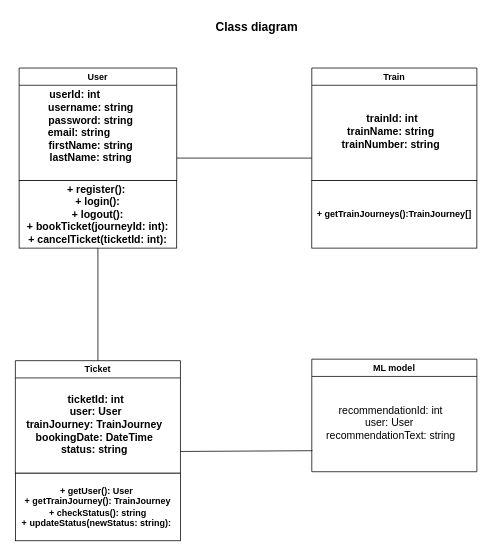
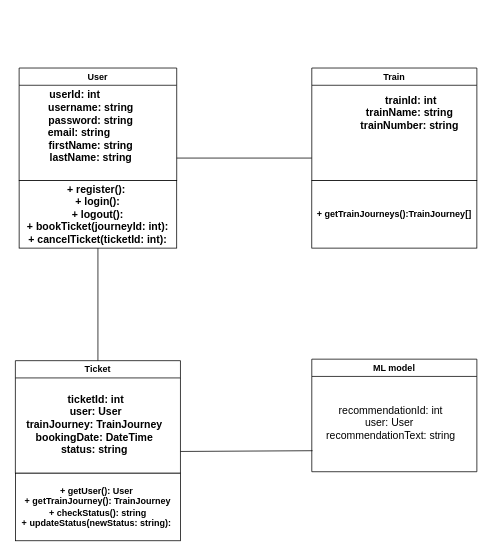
(257, 27) -> none
(390, 132) -> (409, 113)
